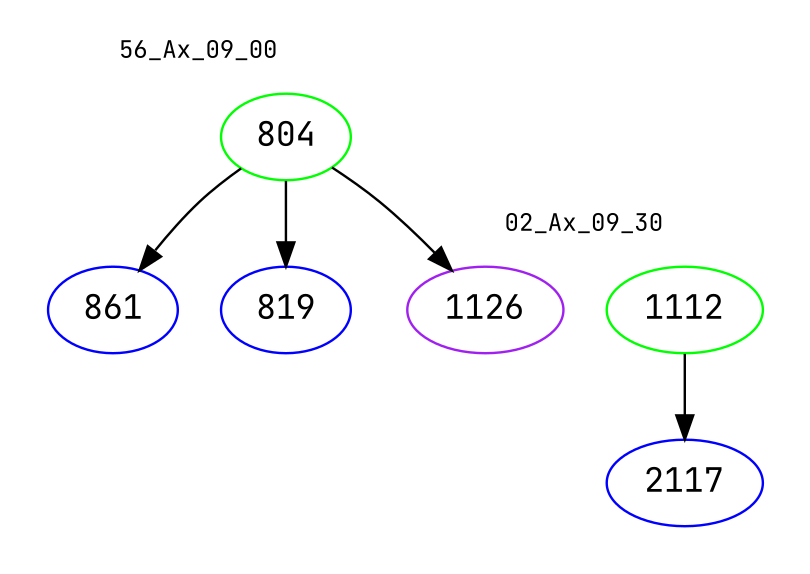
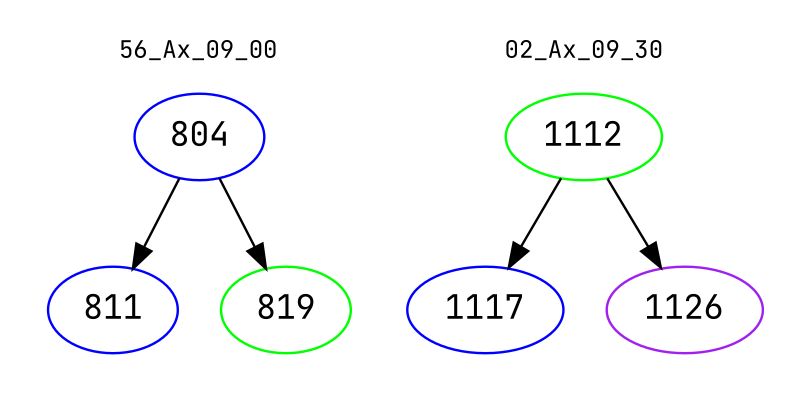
(286, 137) -> (199, 137)
(406, 225) -> (628, 213)
(113, 310) -> (113, 310)
(286, 310) -> (286, 310)
(685, 483) -> (485, 310)
